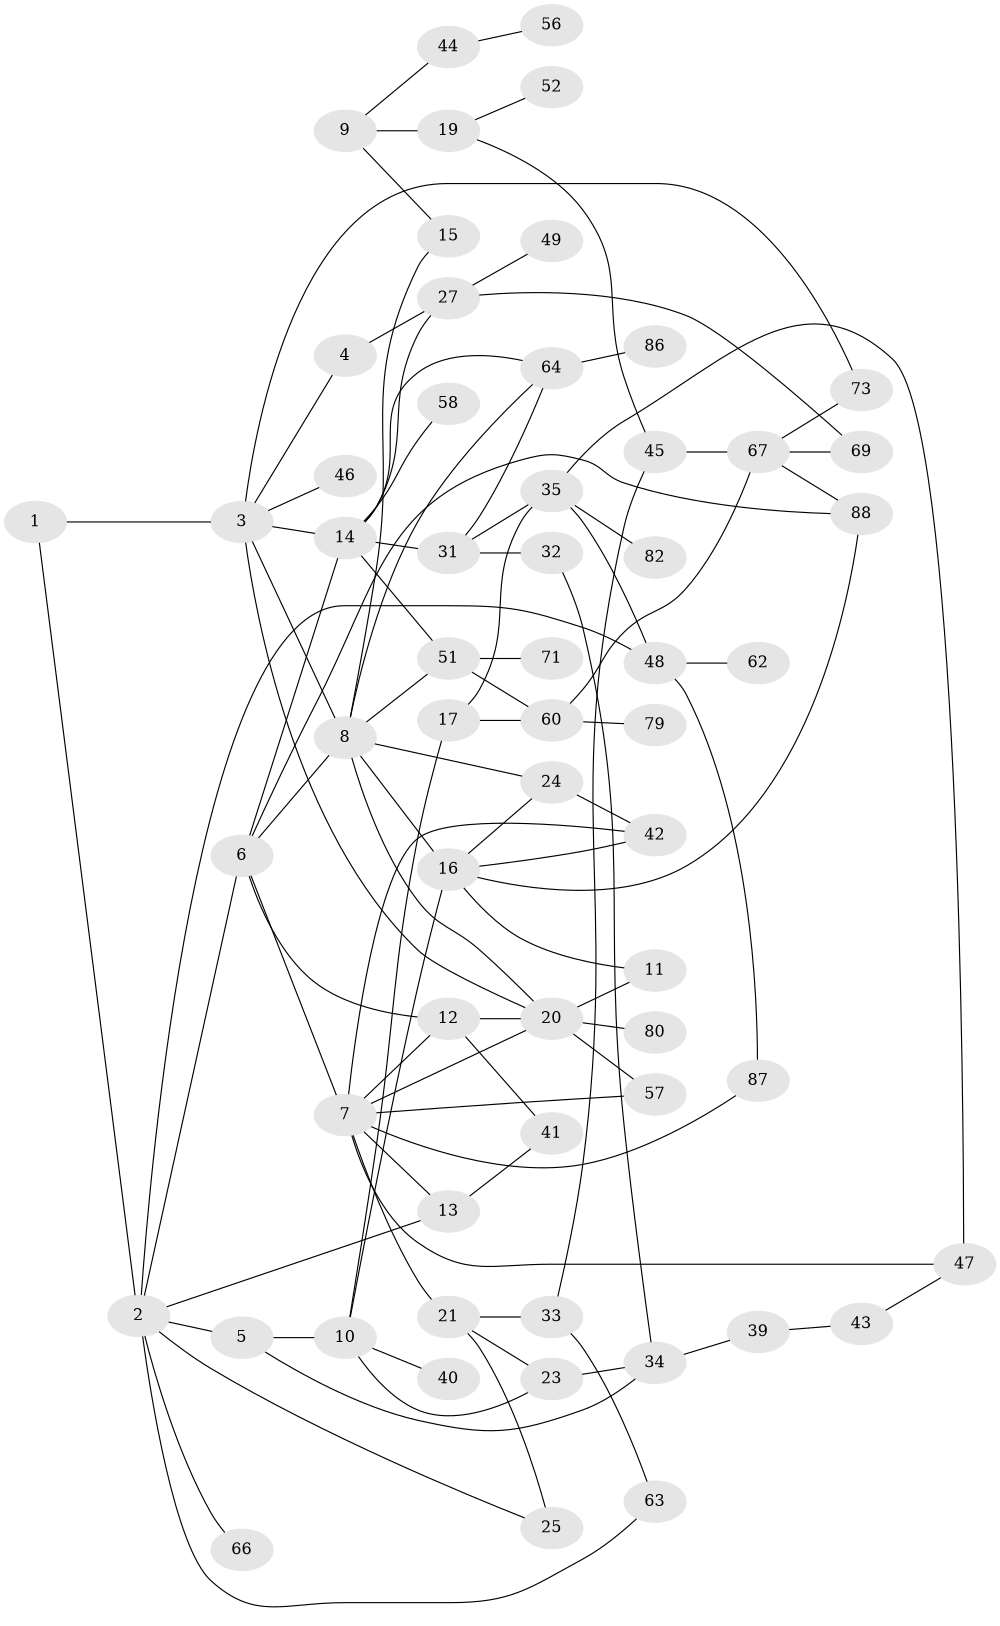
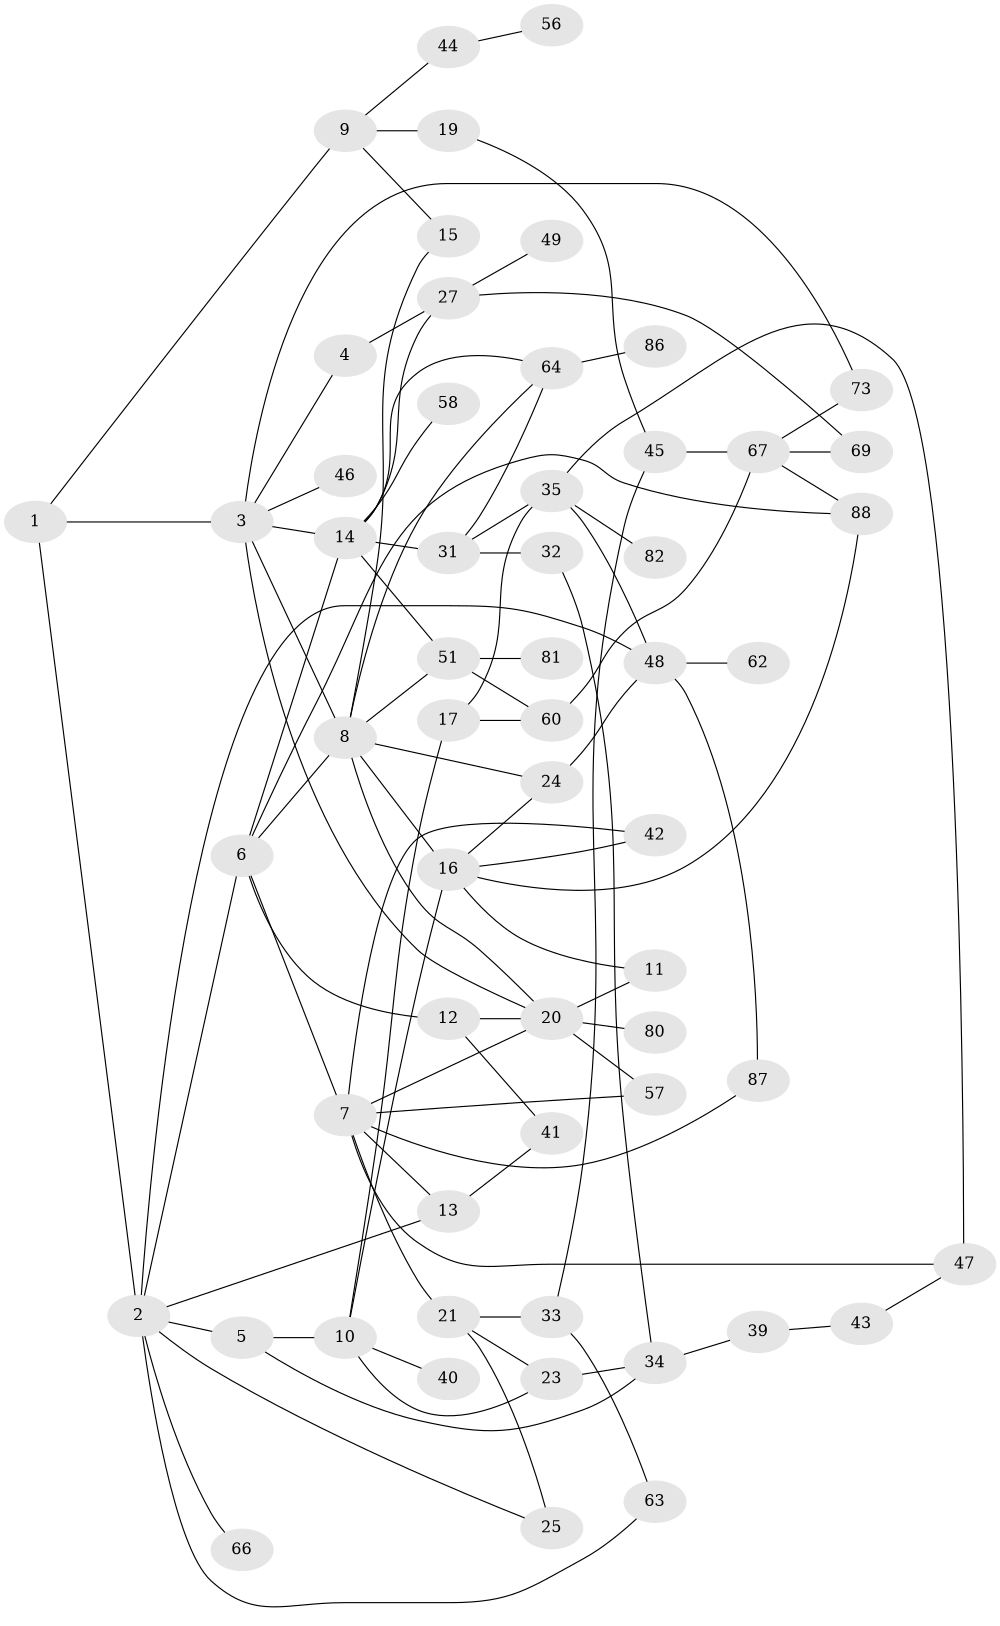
(552, 87) -> none
none -> (189, 326)
(552, 658) -> (552, 658)
(655, 725) -> none
(604, 809) -> (608, 716)
(410, 1054) -> none
